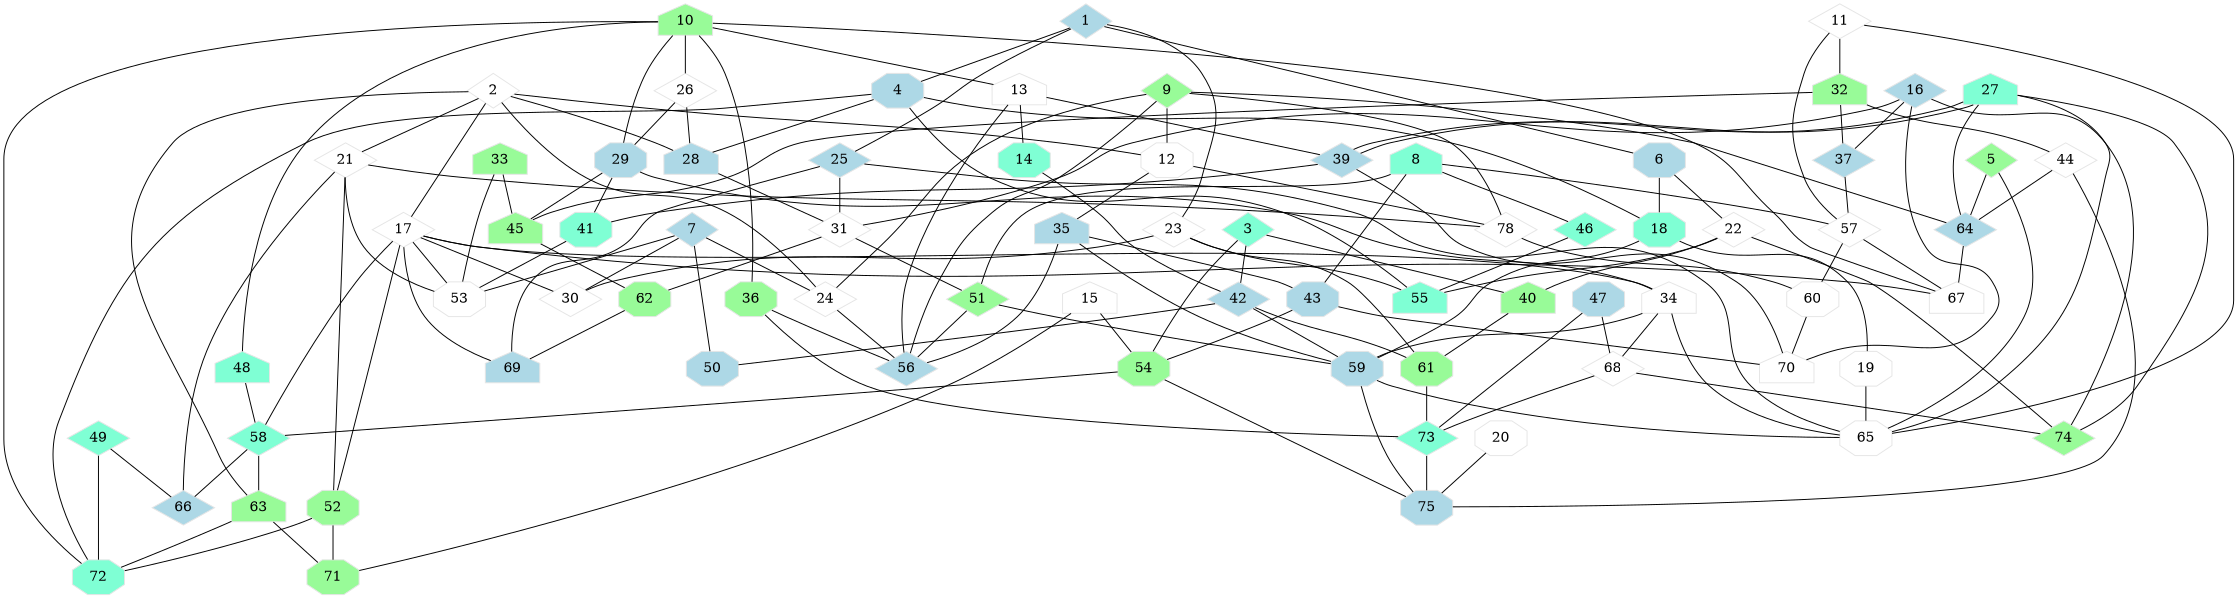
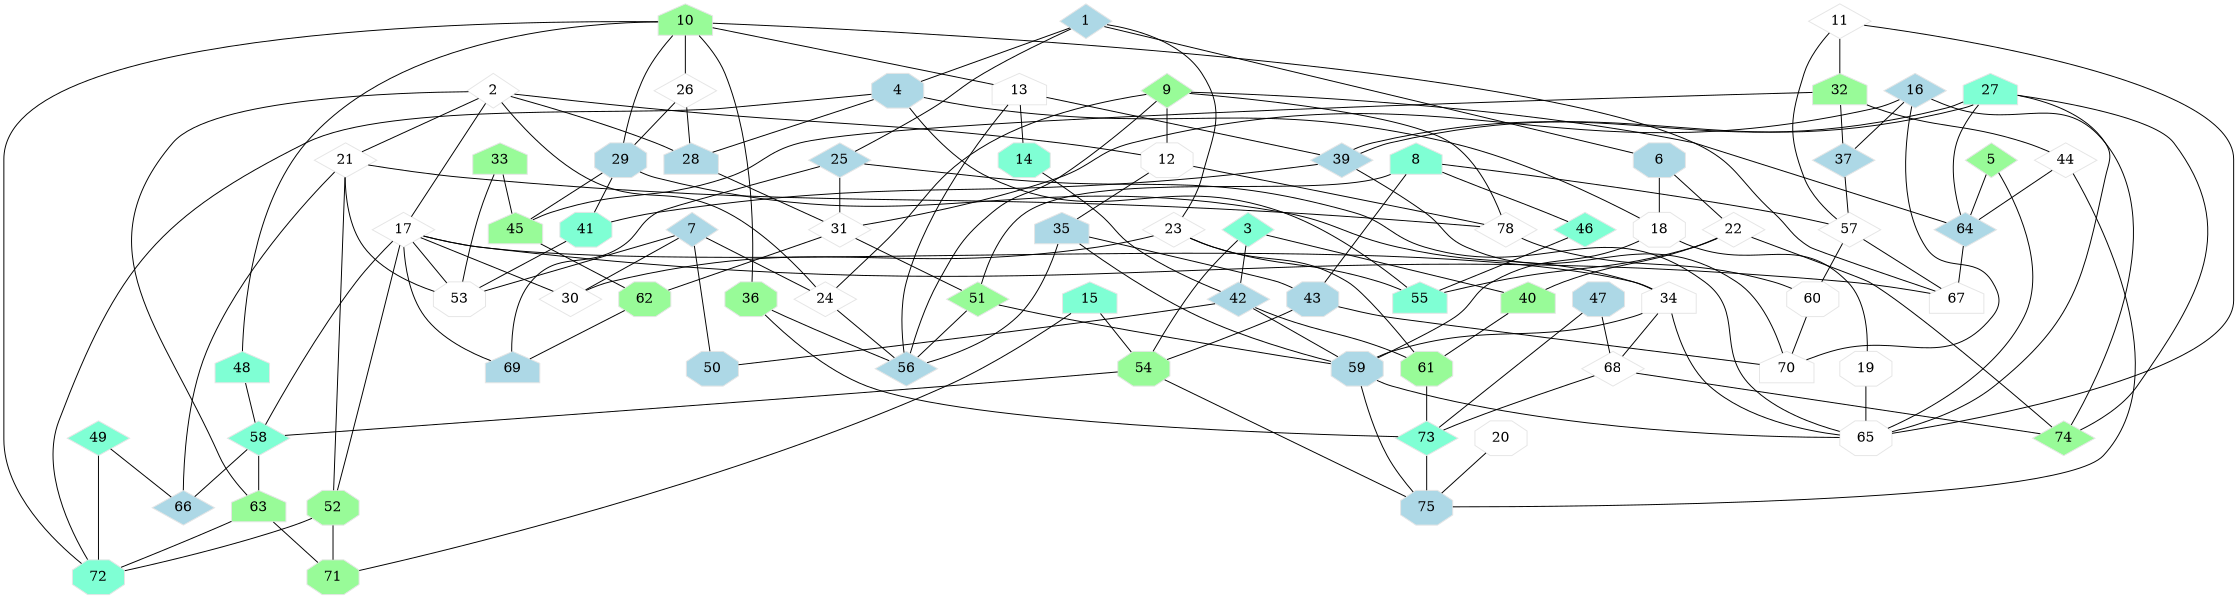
(1659, 230) -> (1659, 230)
(1090, 299) -> (1090, 299)
